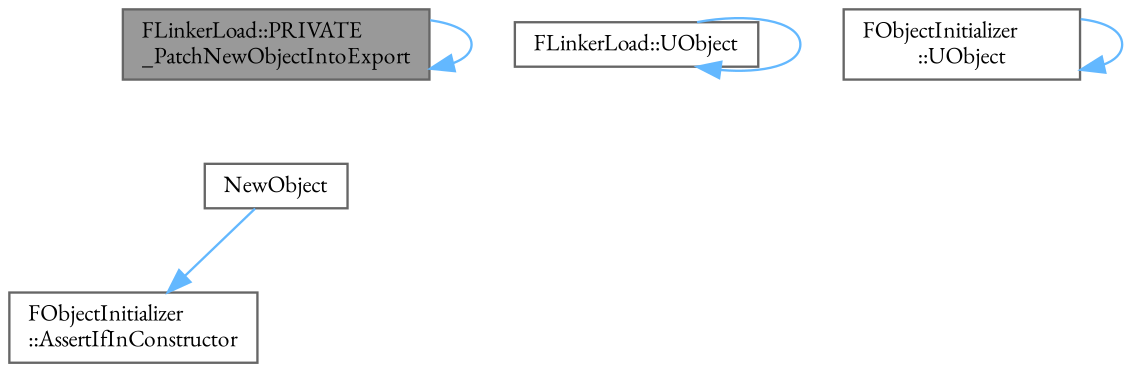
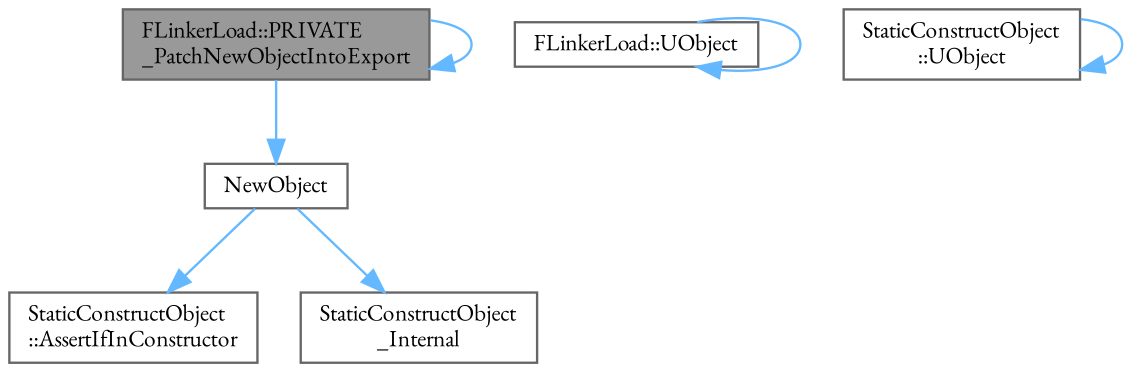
(962, 44) -> (962, 44)
none -> (276, 110)
(133, 328) -> (133, 328)
none -> (419, 328)
